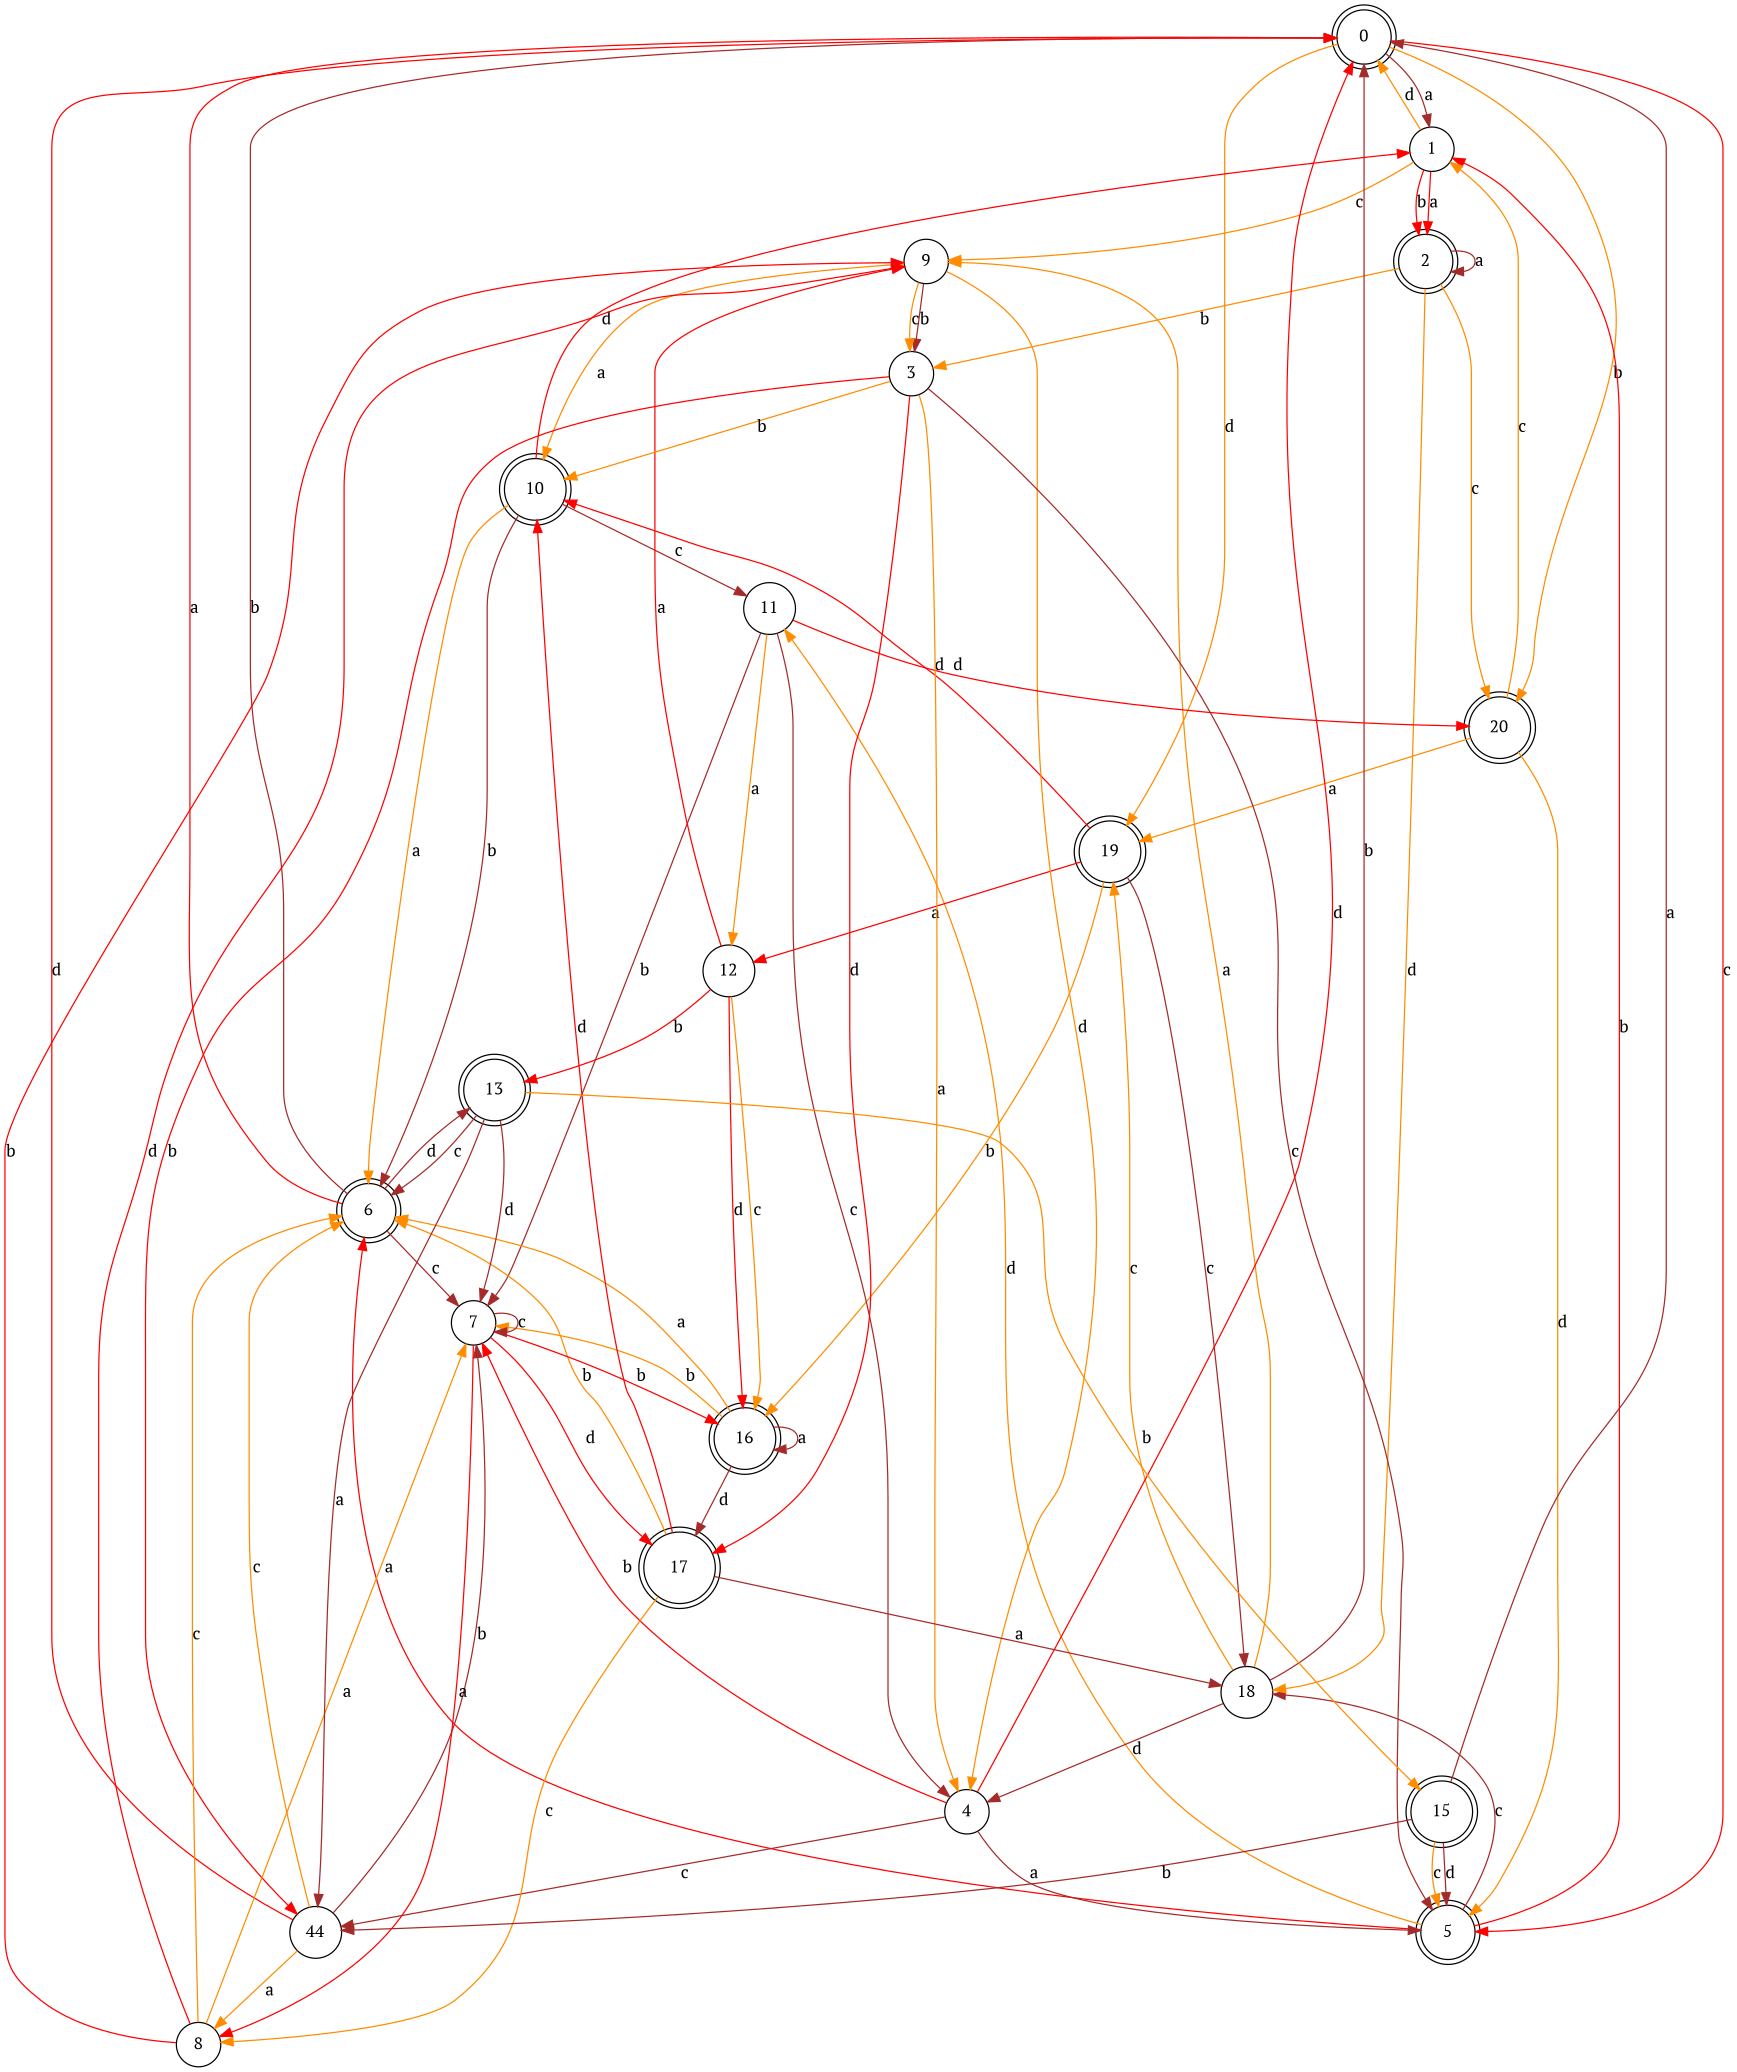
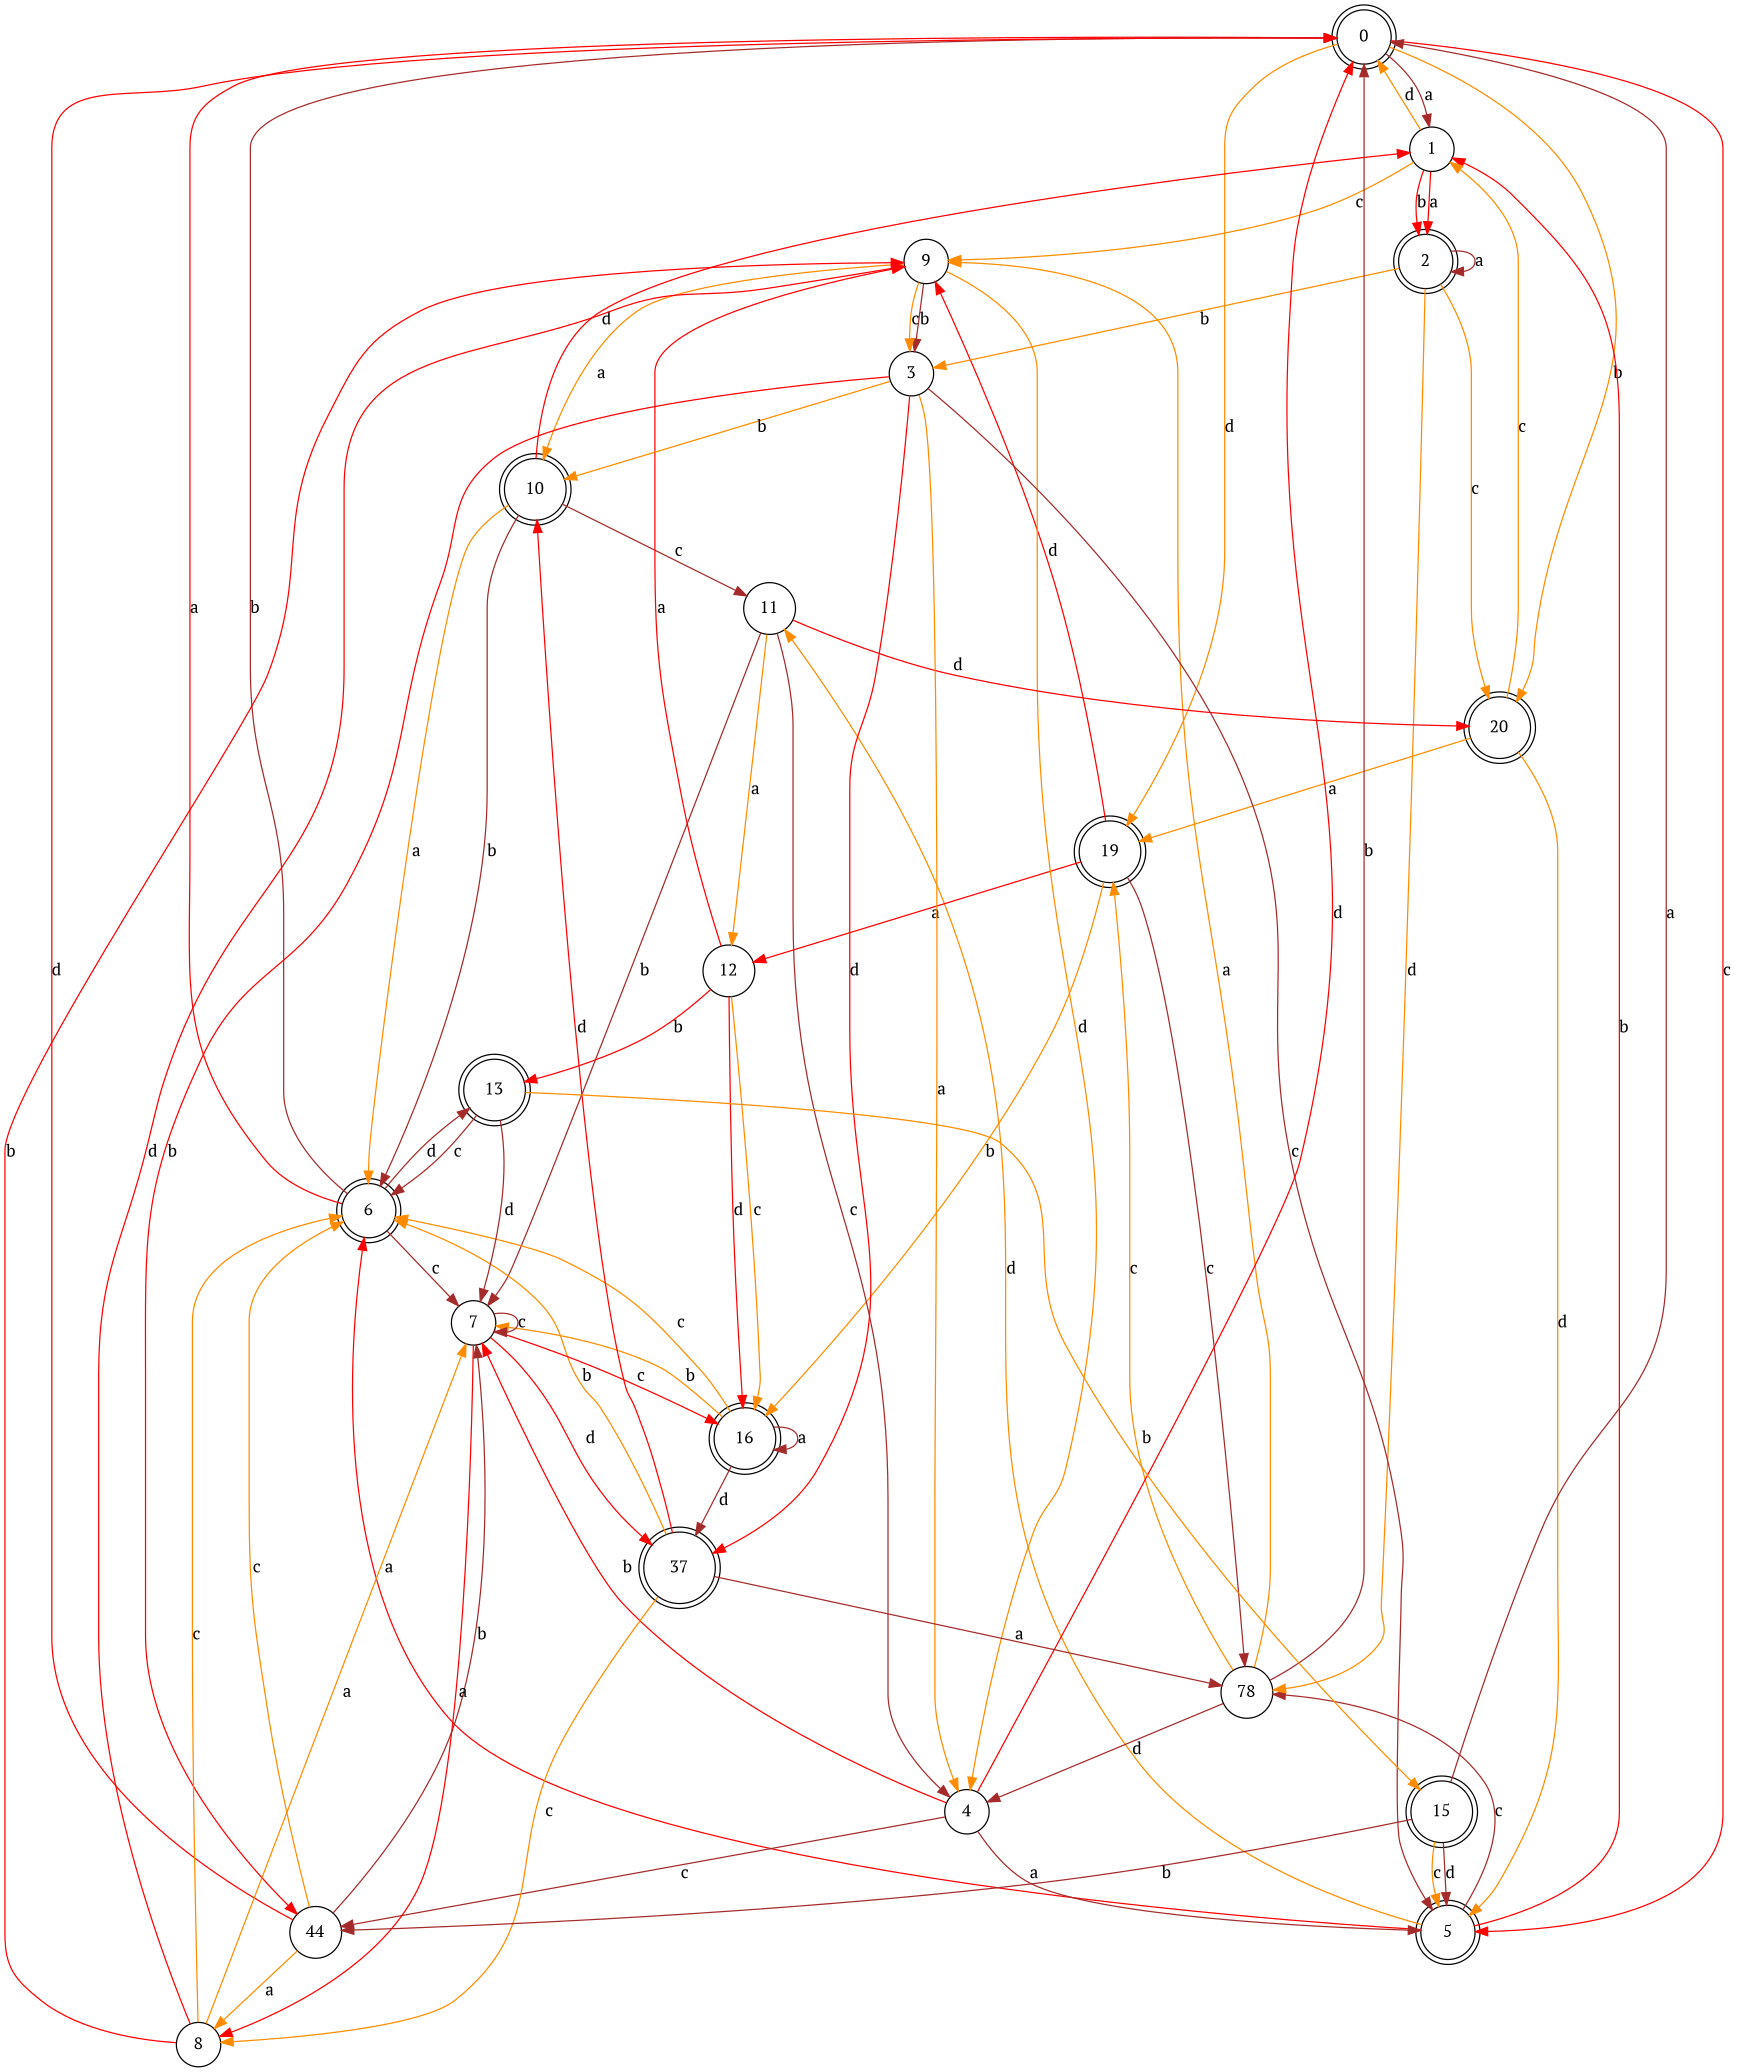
(863, 618) -> (1048, 564)
(681, 1323) -> (681, 1323)
(641, 1377) -> (641, 1377)
(335, 1491) -> none
(680, 1568) -> (680, 1568)
(1247, 1692) -> (1247, 1692)
